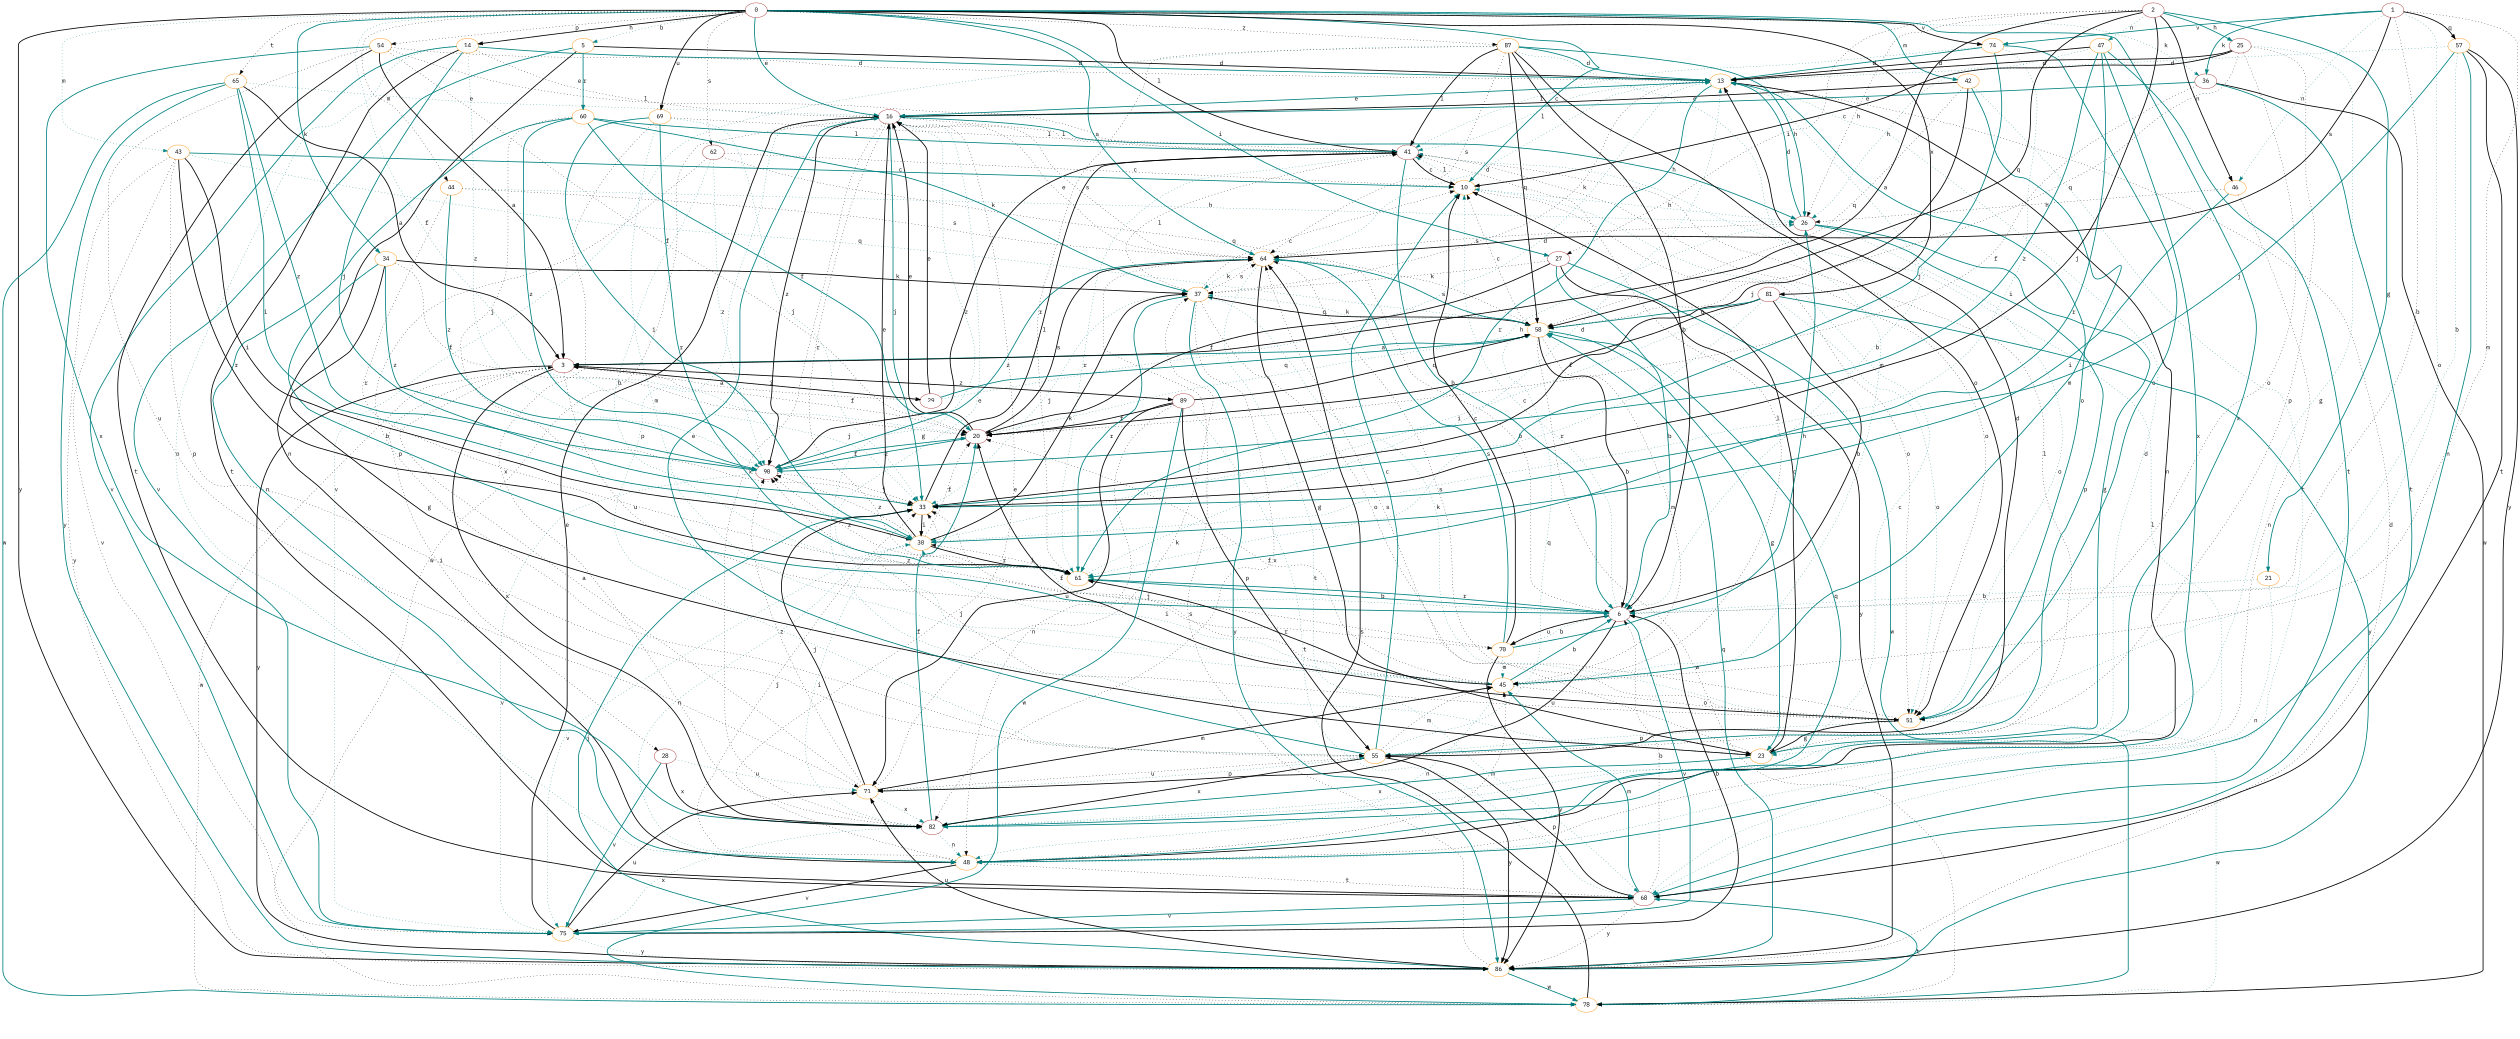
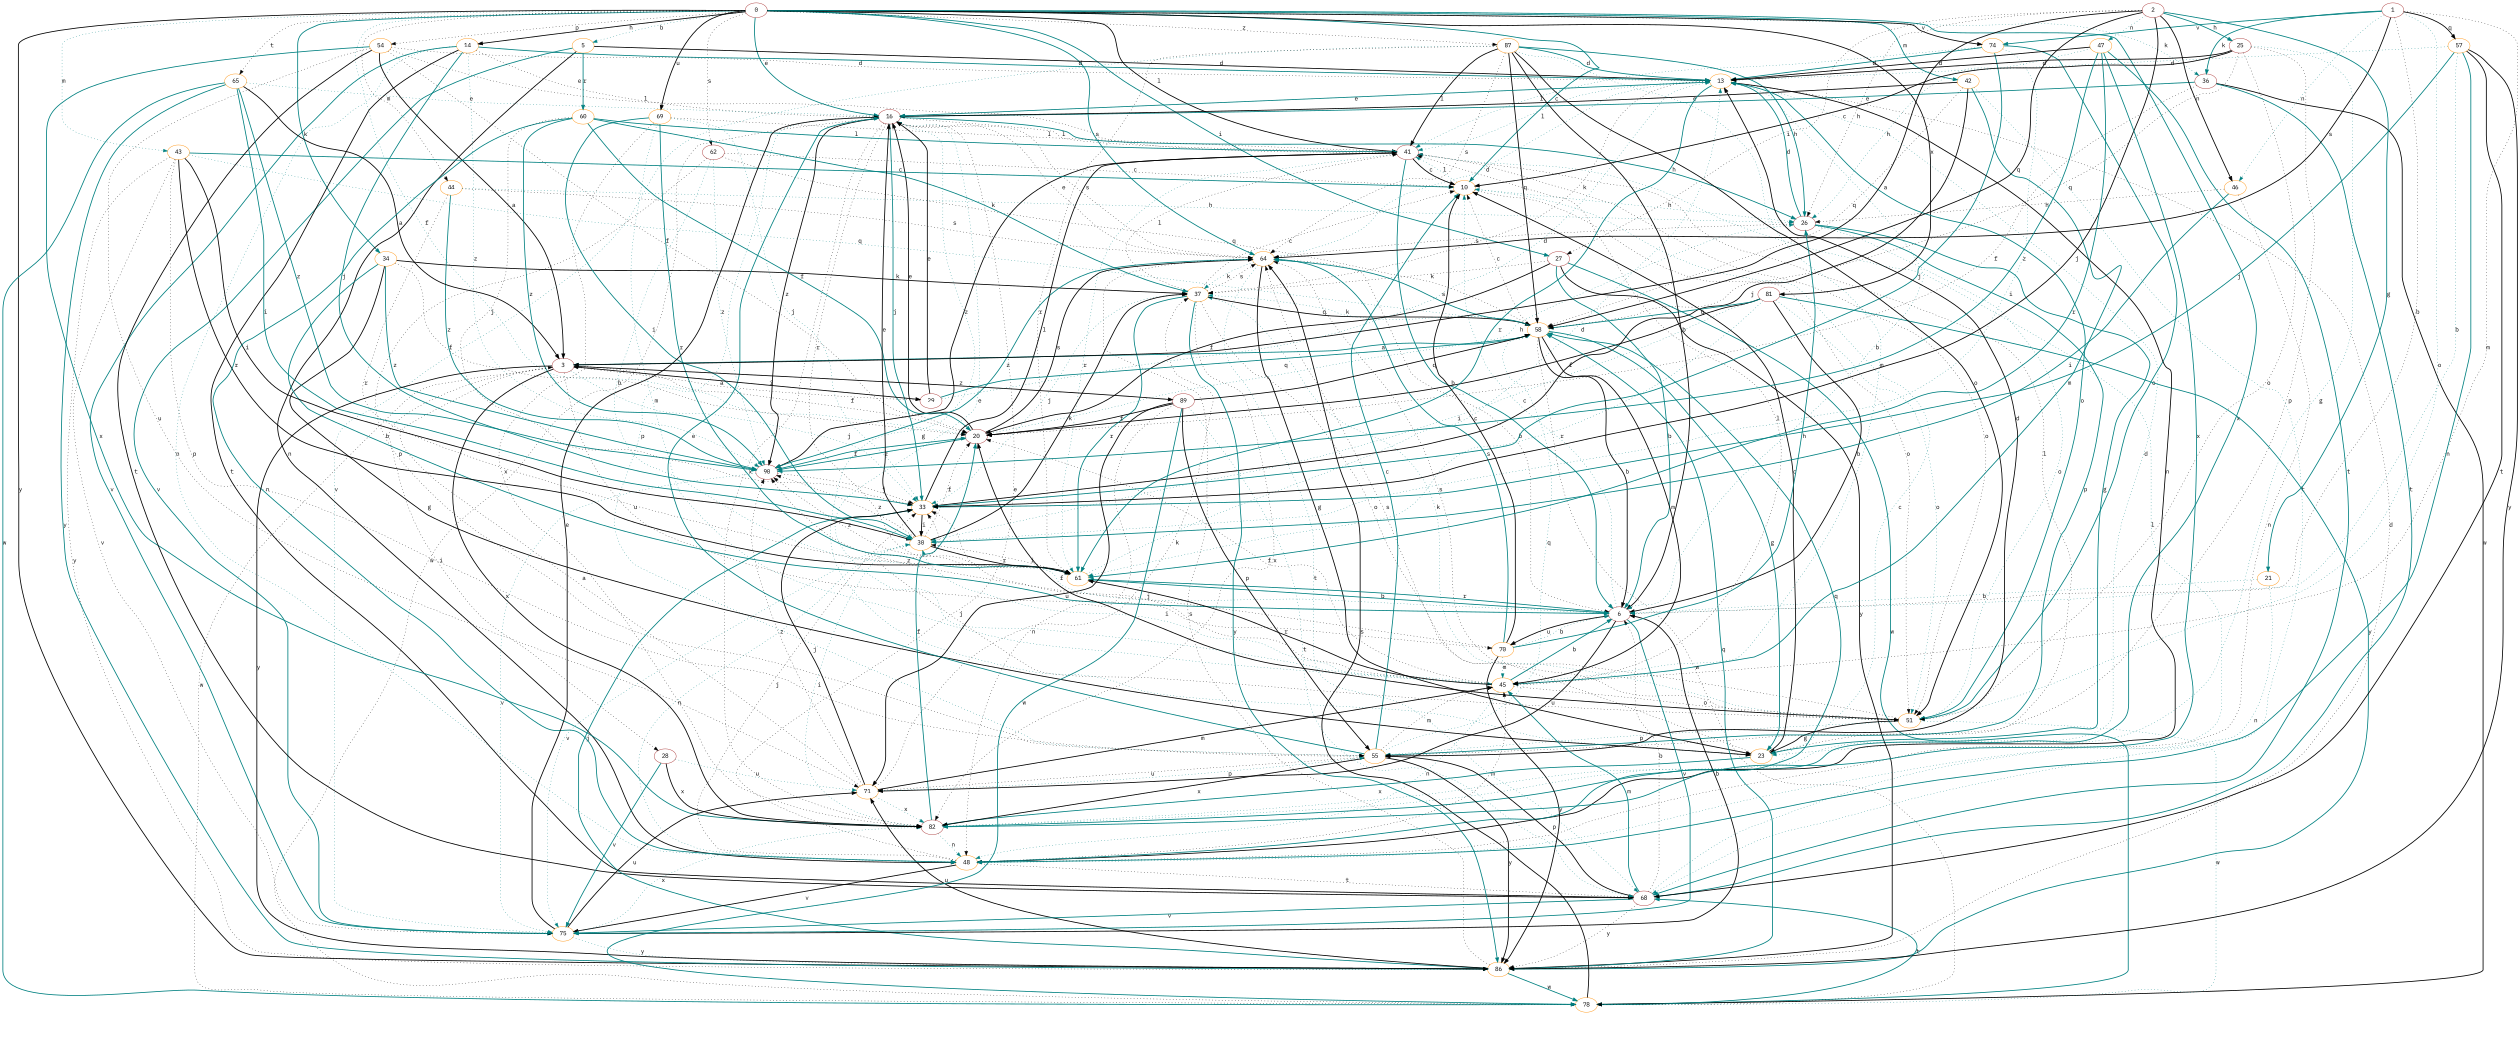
(1676, 533) -> (1676, 533)
